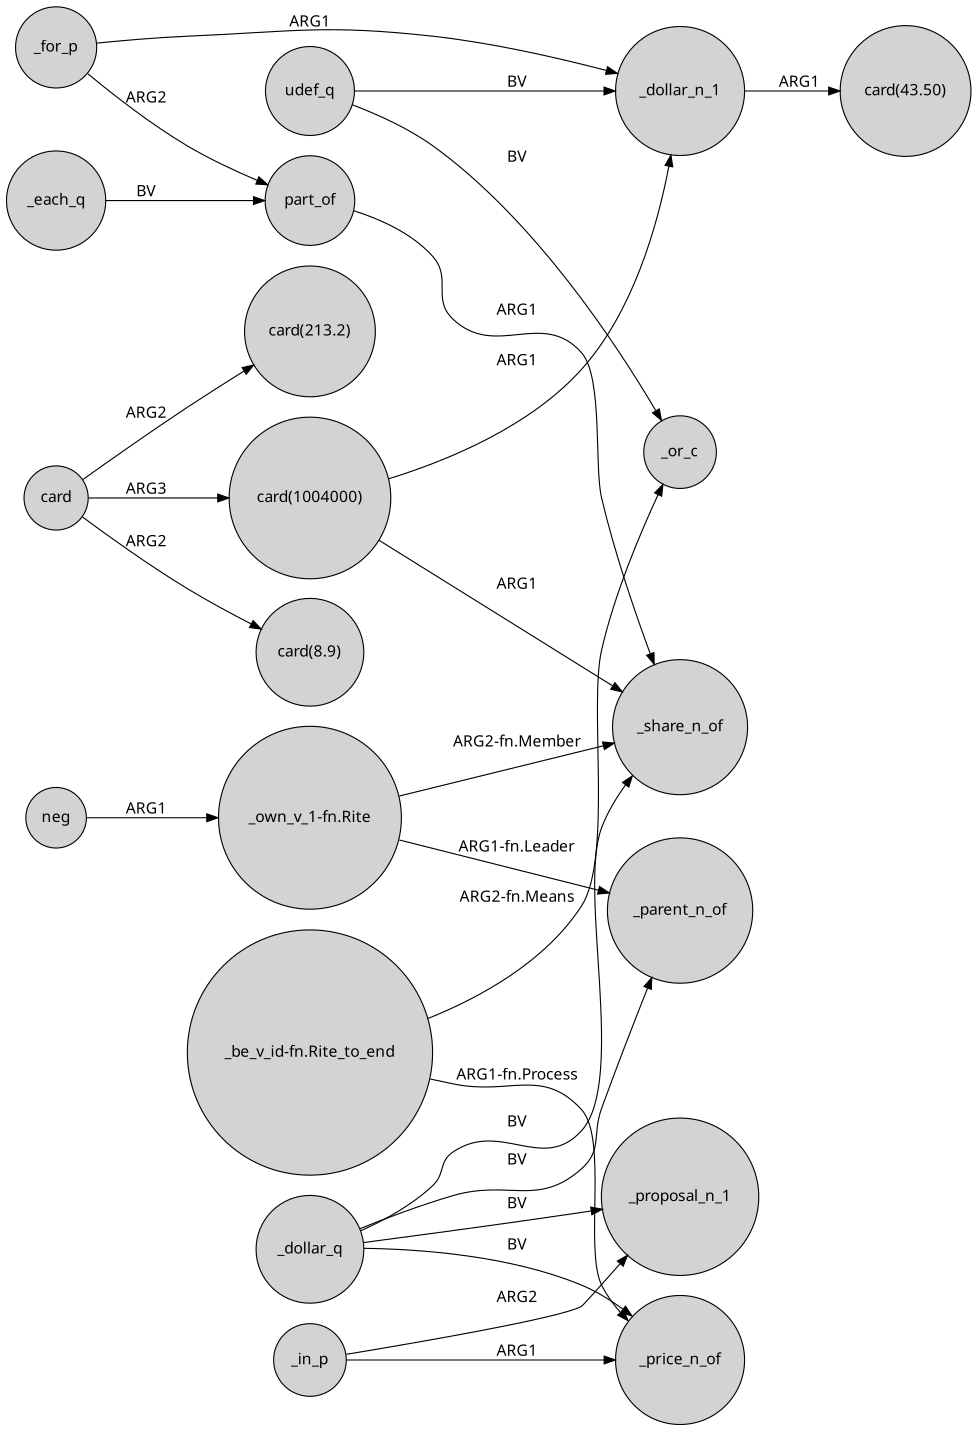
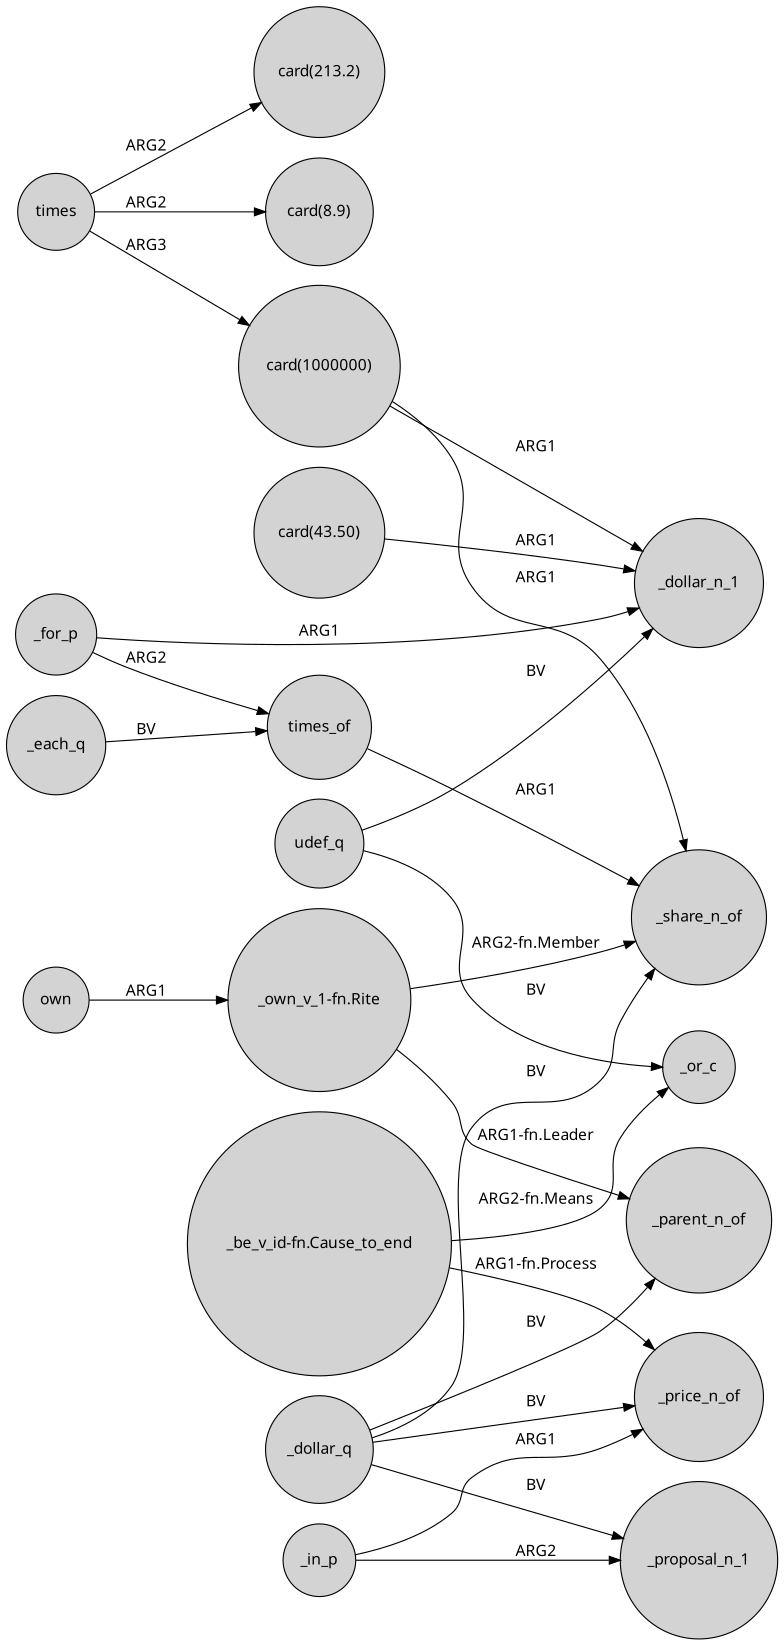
(787, 91) -> (504, 552)
(310, 201) -> (319, 727)
(56, 498) -> (56, 212)
(310, 498) -> (319, 366)
(56, 818) -> (56, 1000)
(310, 1052) -> (319, 1244)
